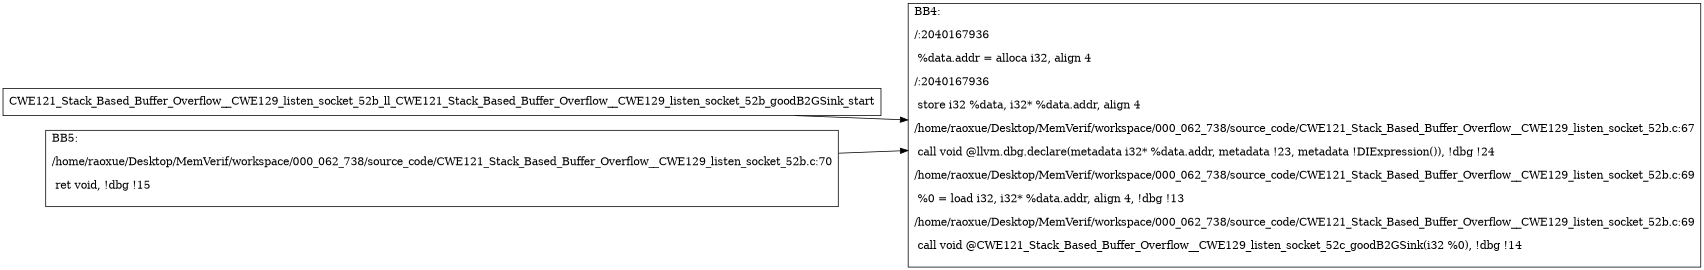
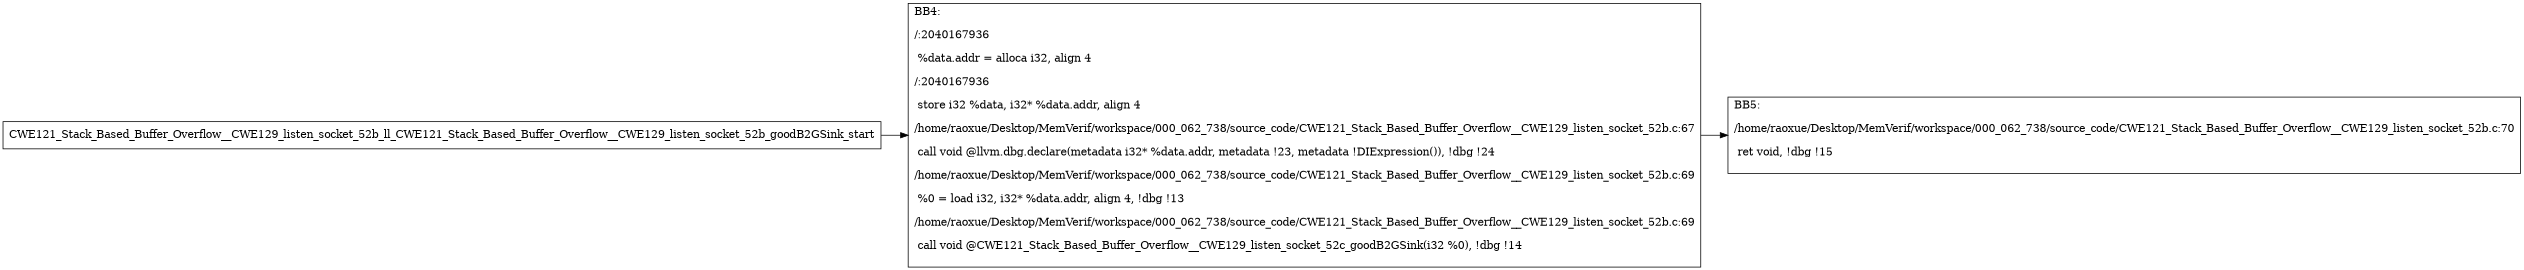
(869, 152) -> (1711, 135)
